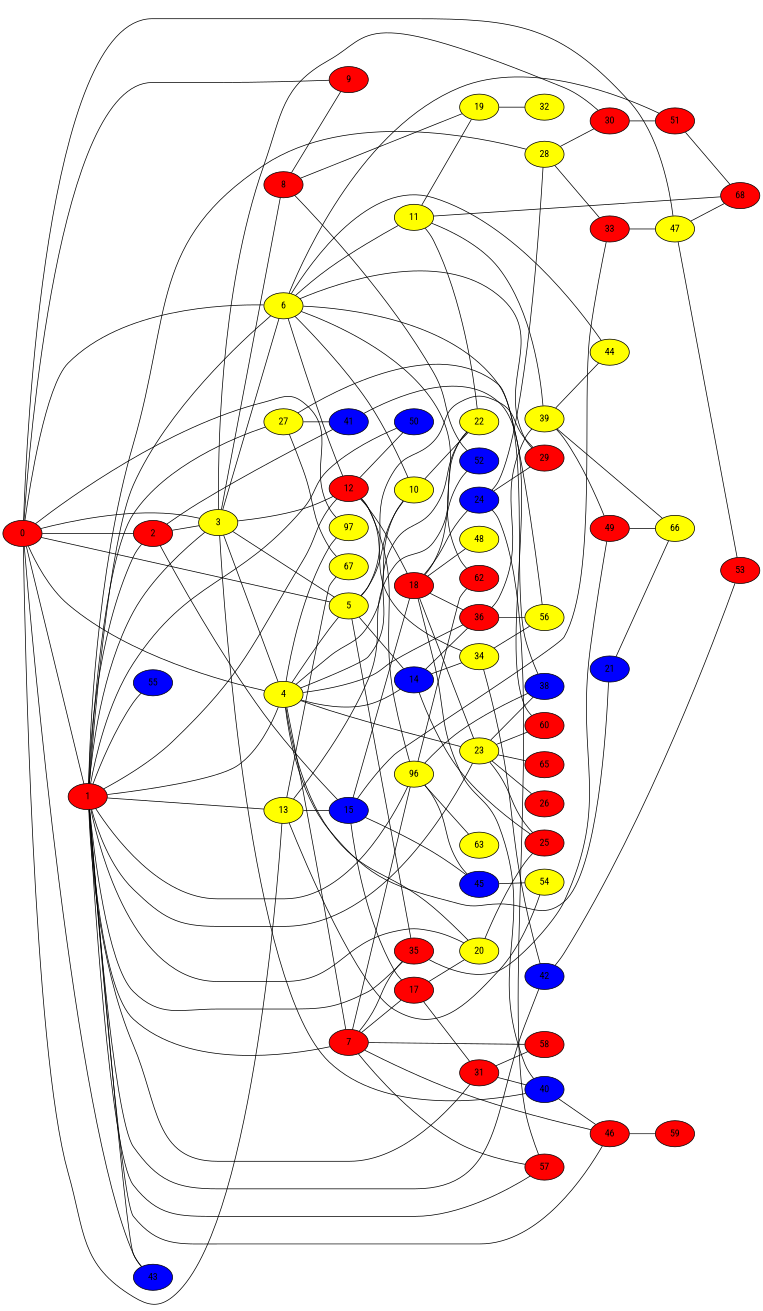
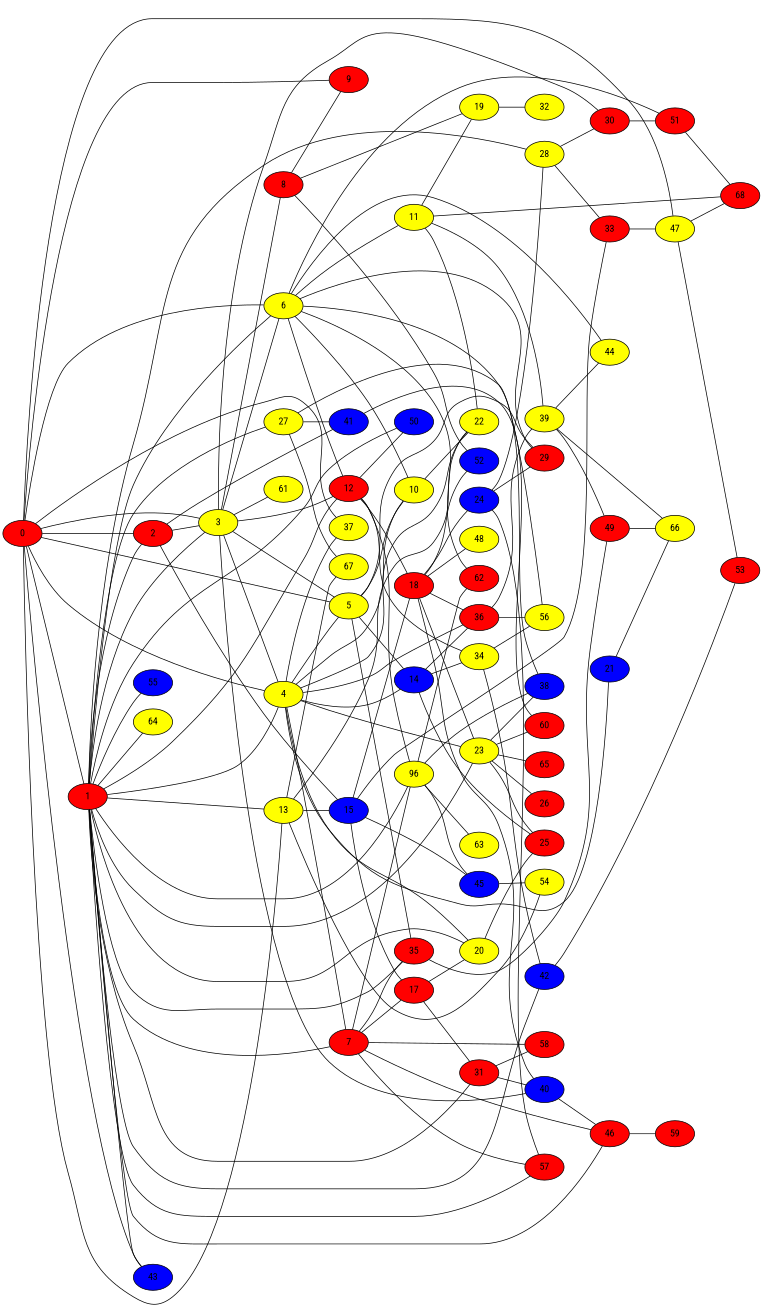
none -> (283, 489)
(349, 528) -> (349, 528)
none -> (153, 722)
